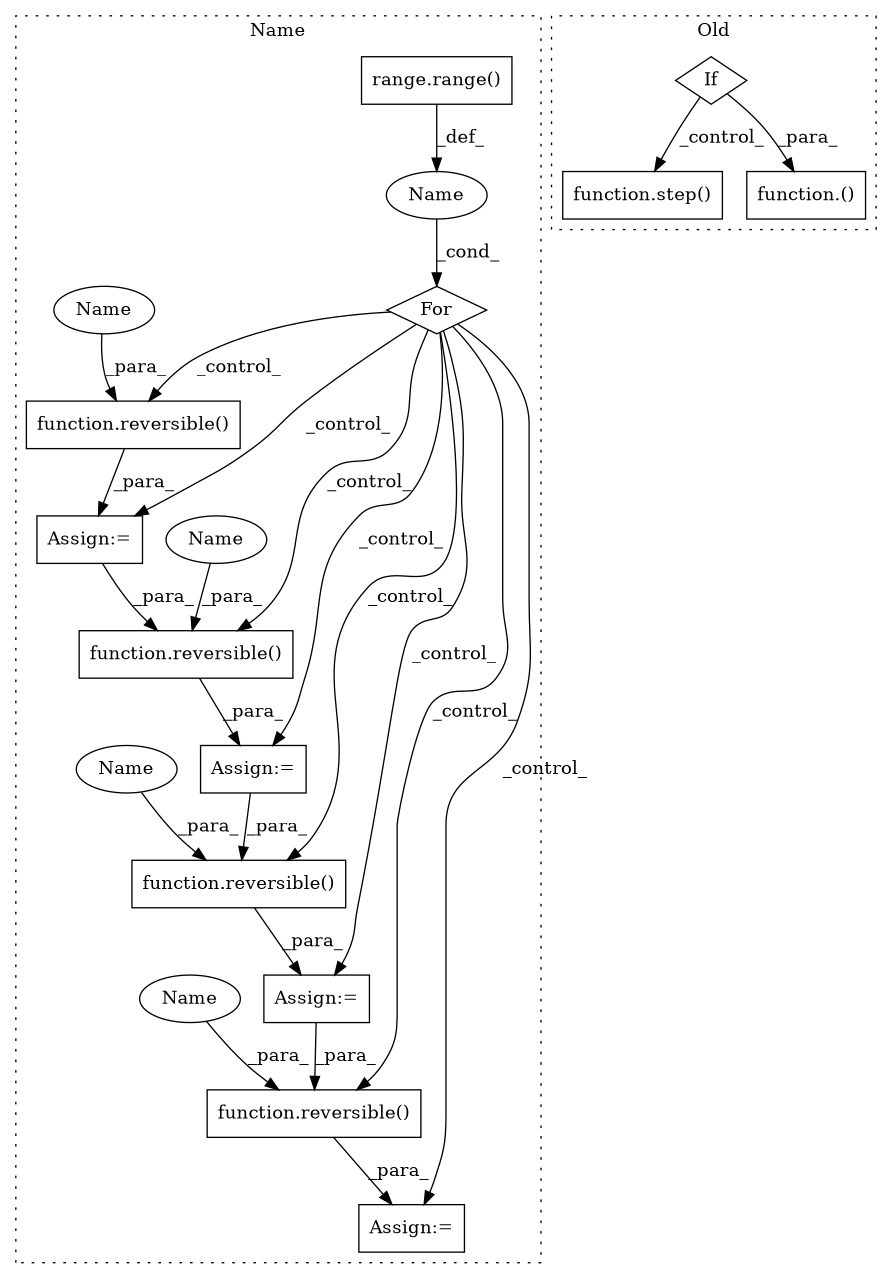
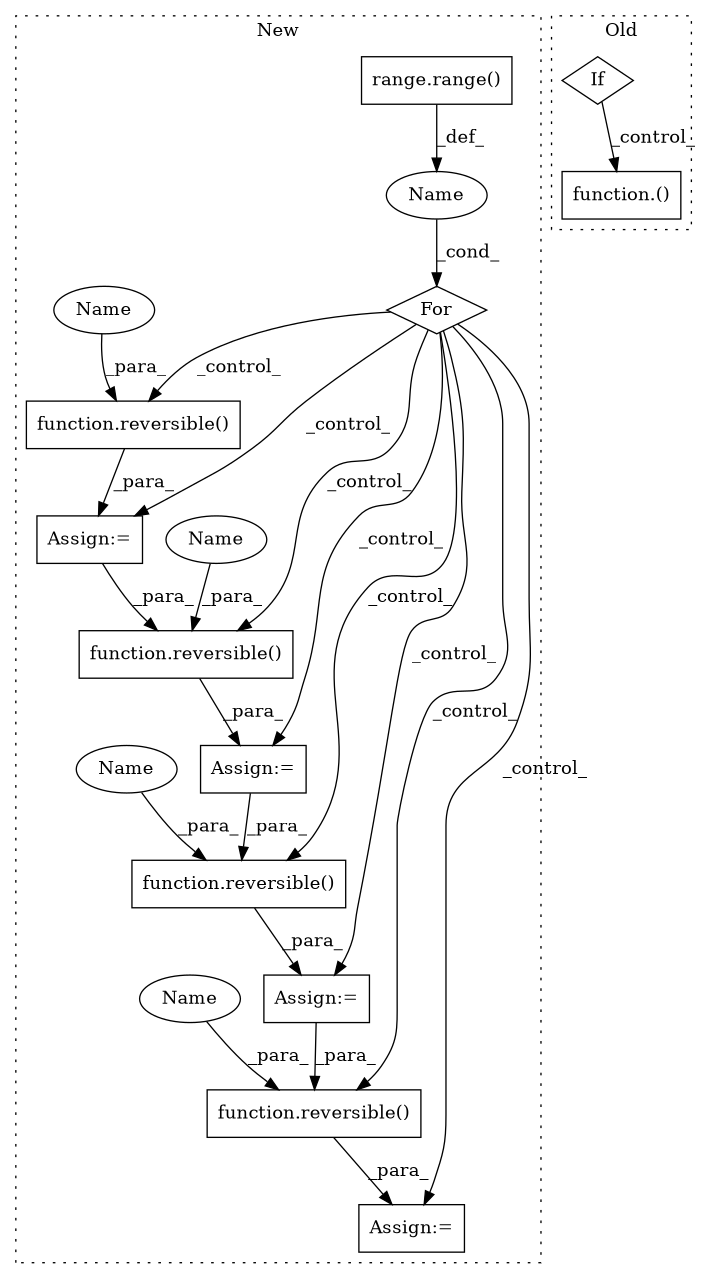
(278, 31) -> (278, 31)
(808, 138) -> (653, 138)
(643, 195) -> none
